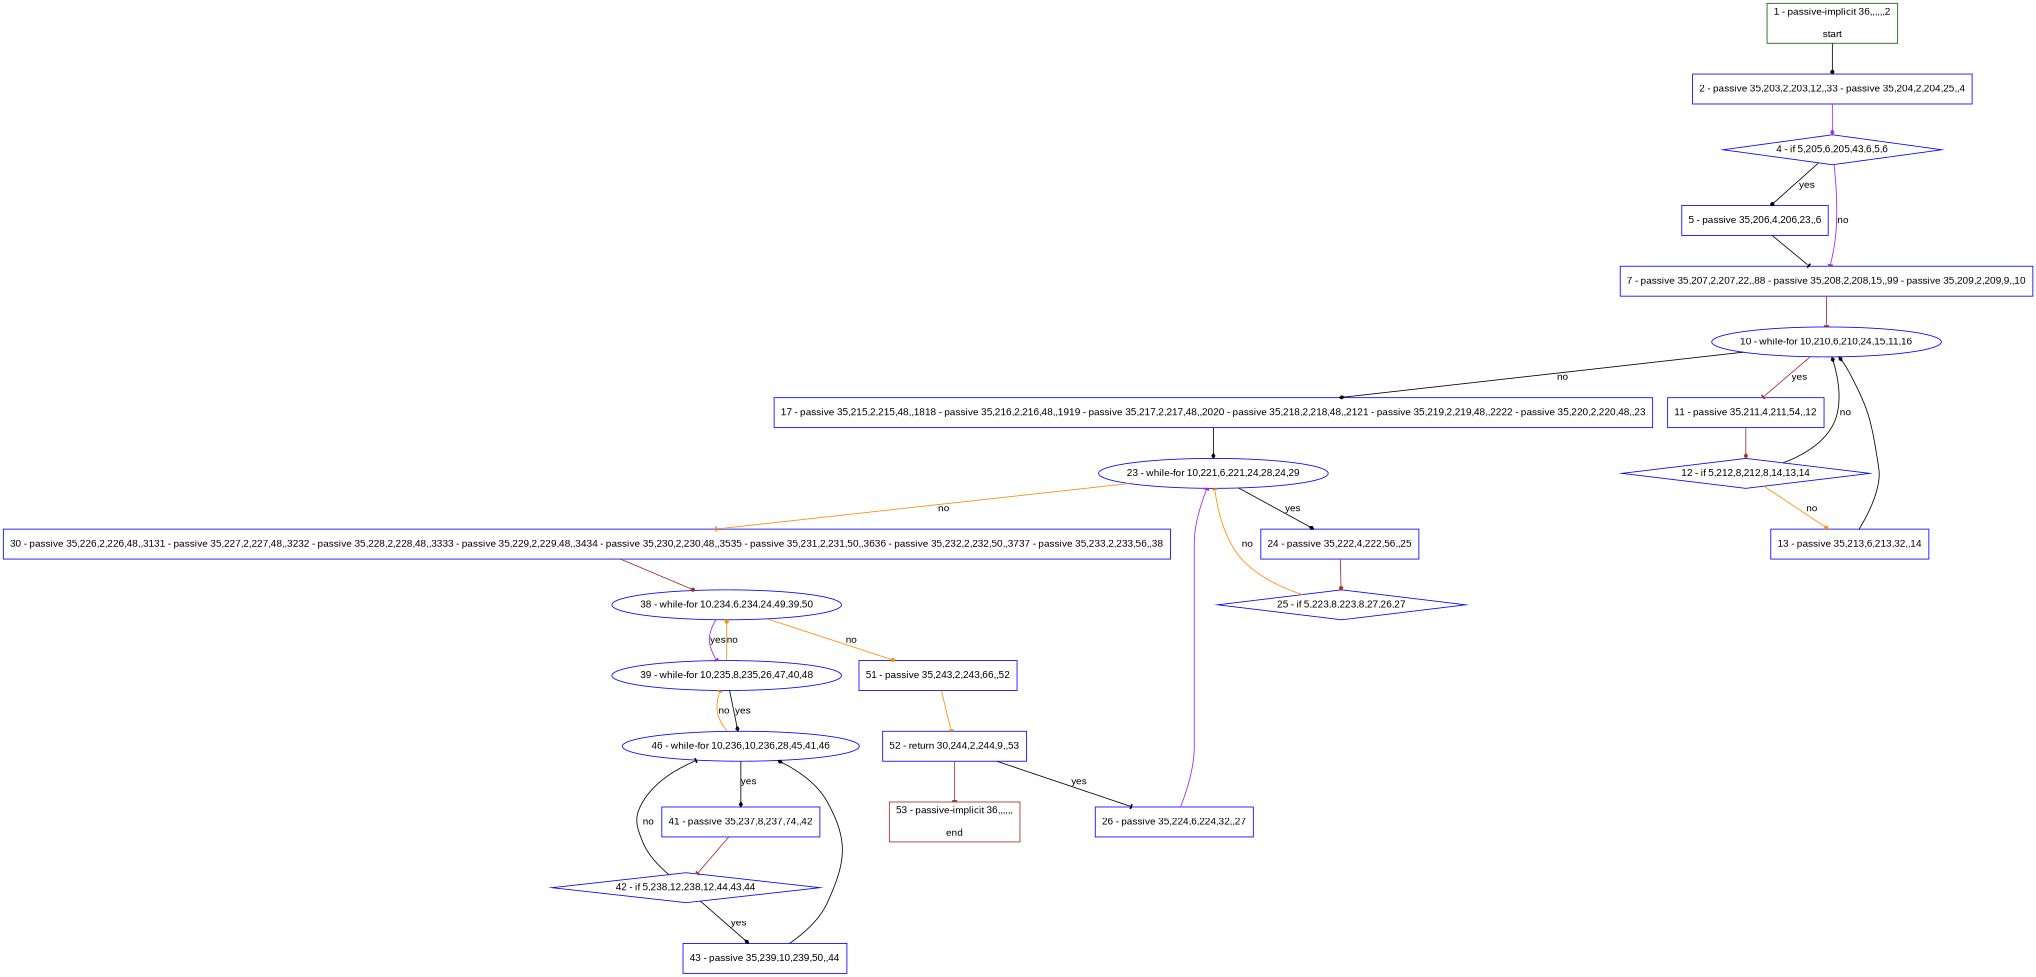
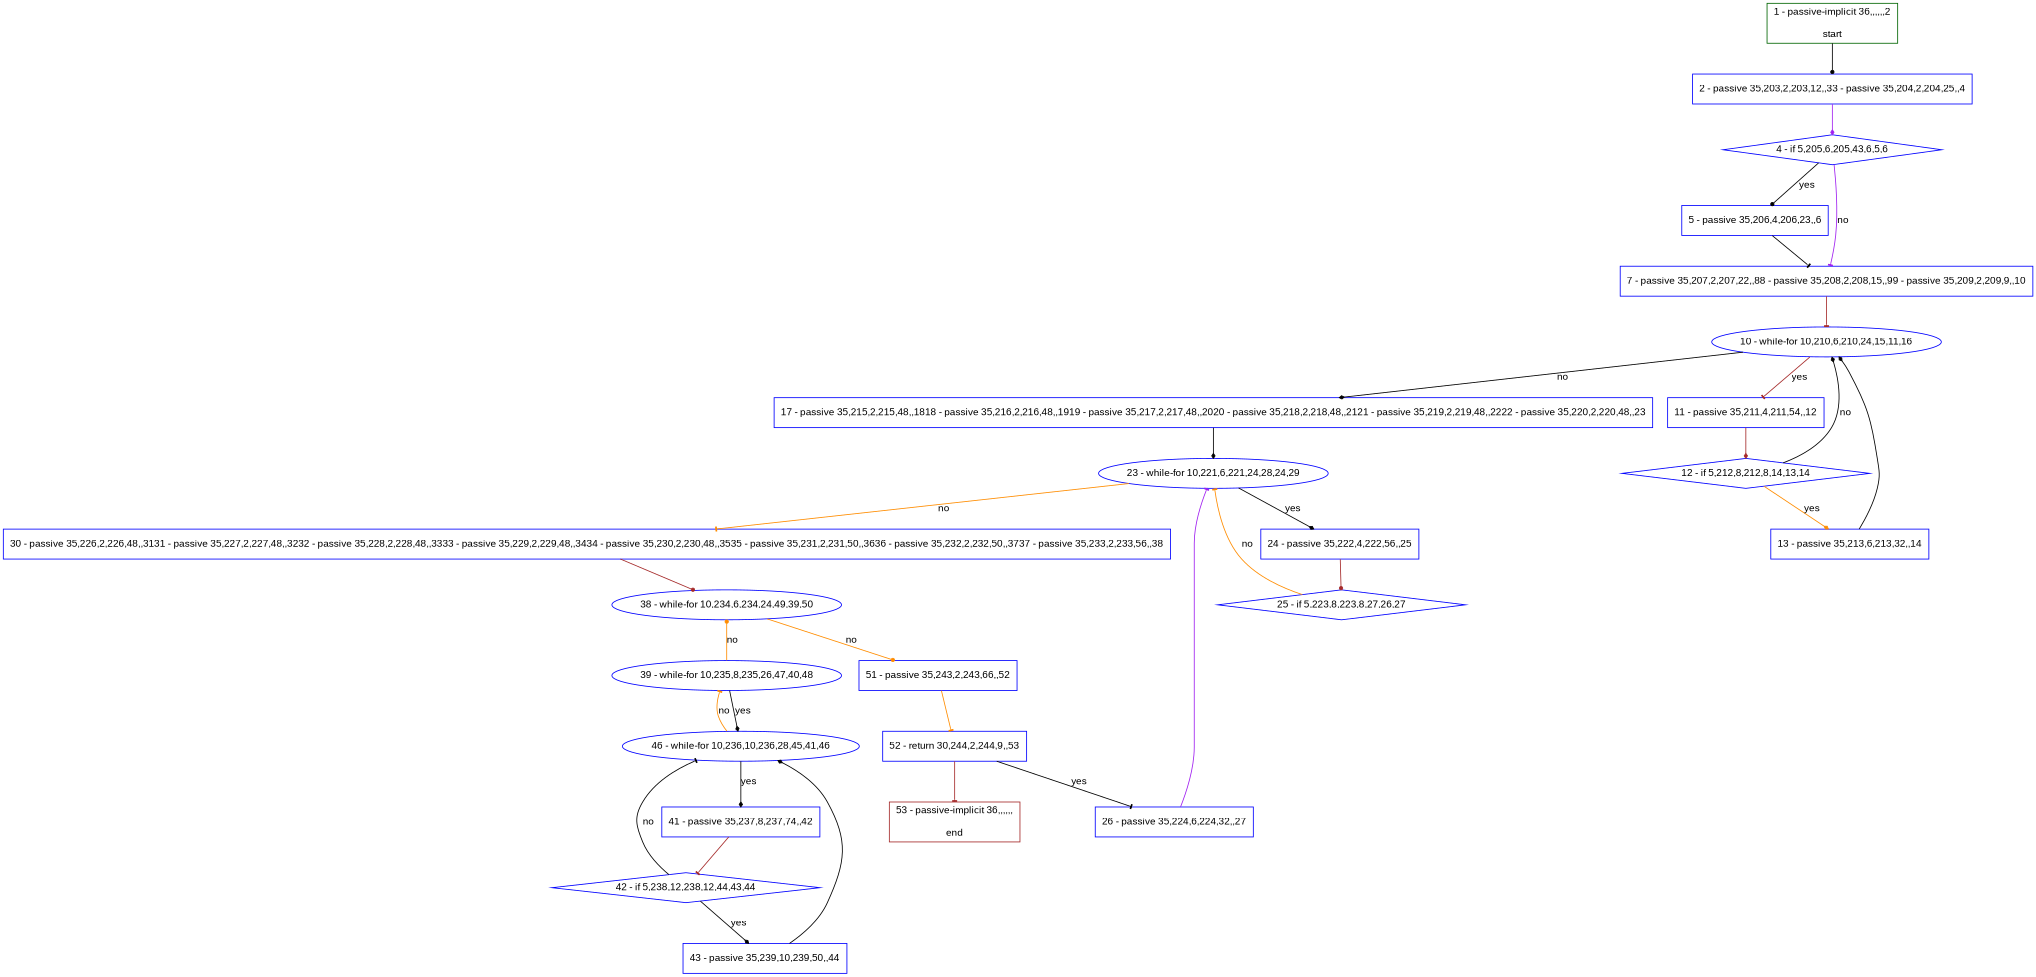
(1812, 509) -> (1812, 509)
(709, 639) -> none
